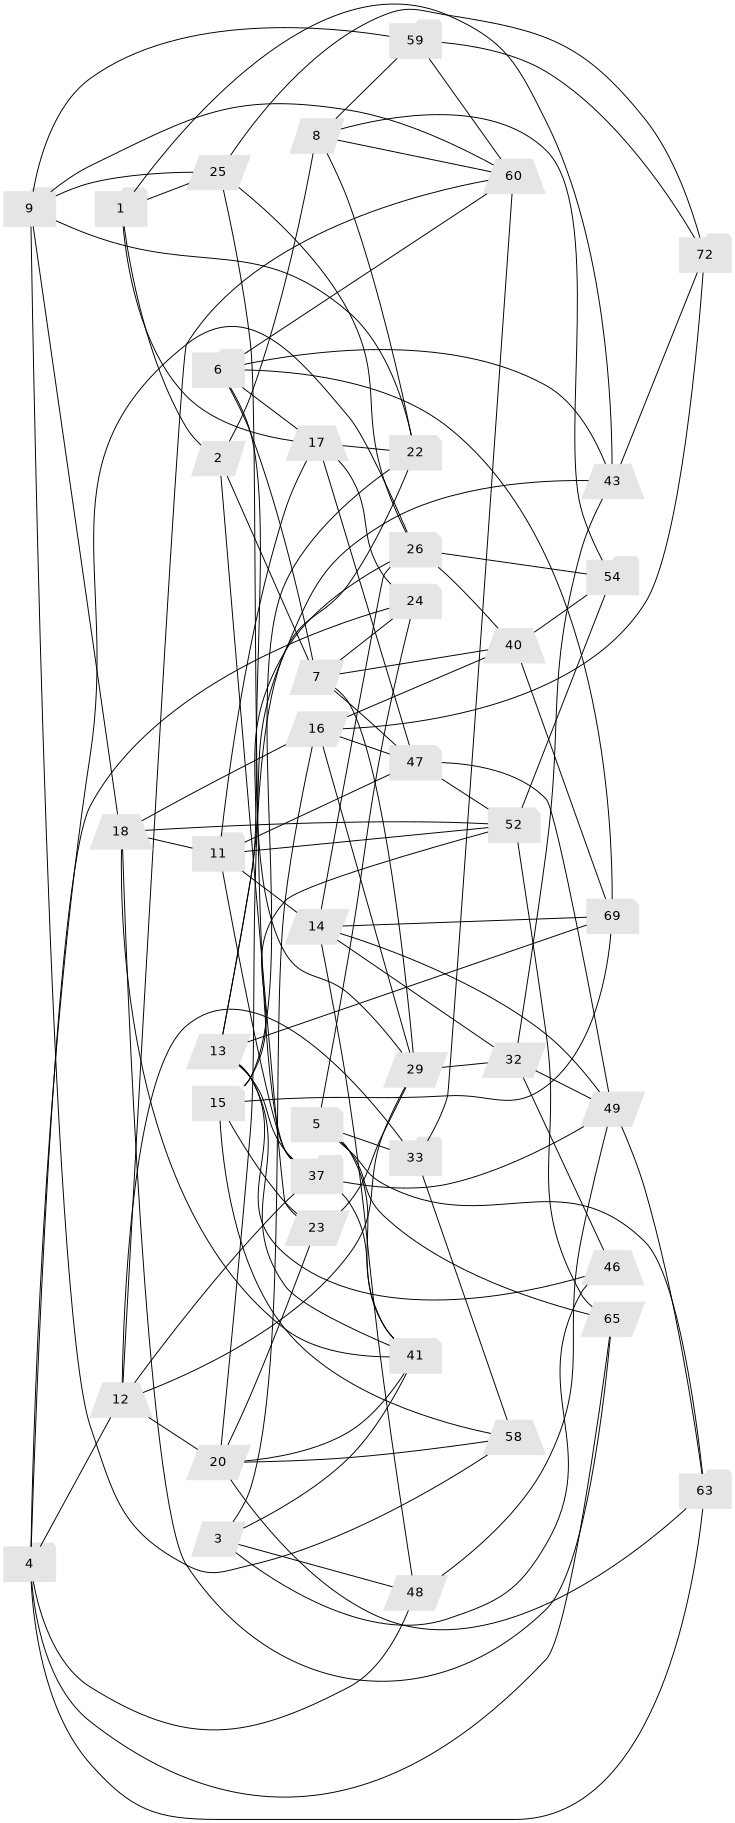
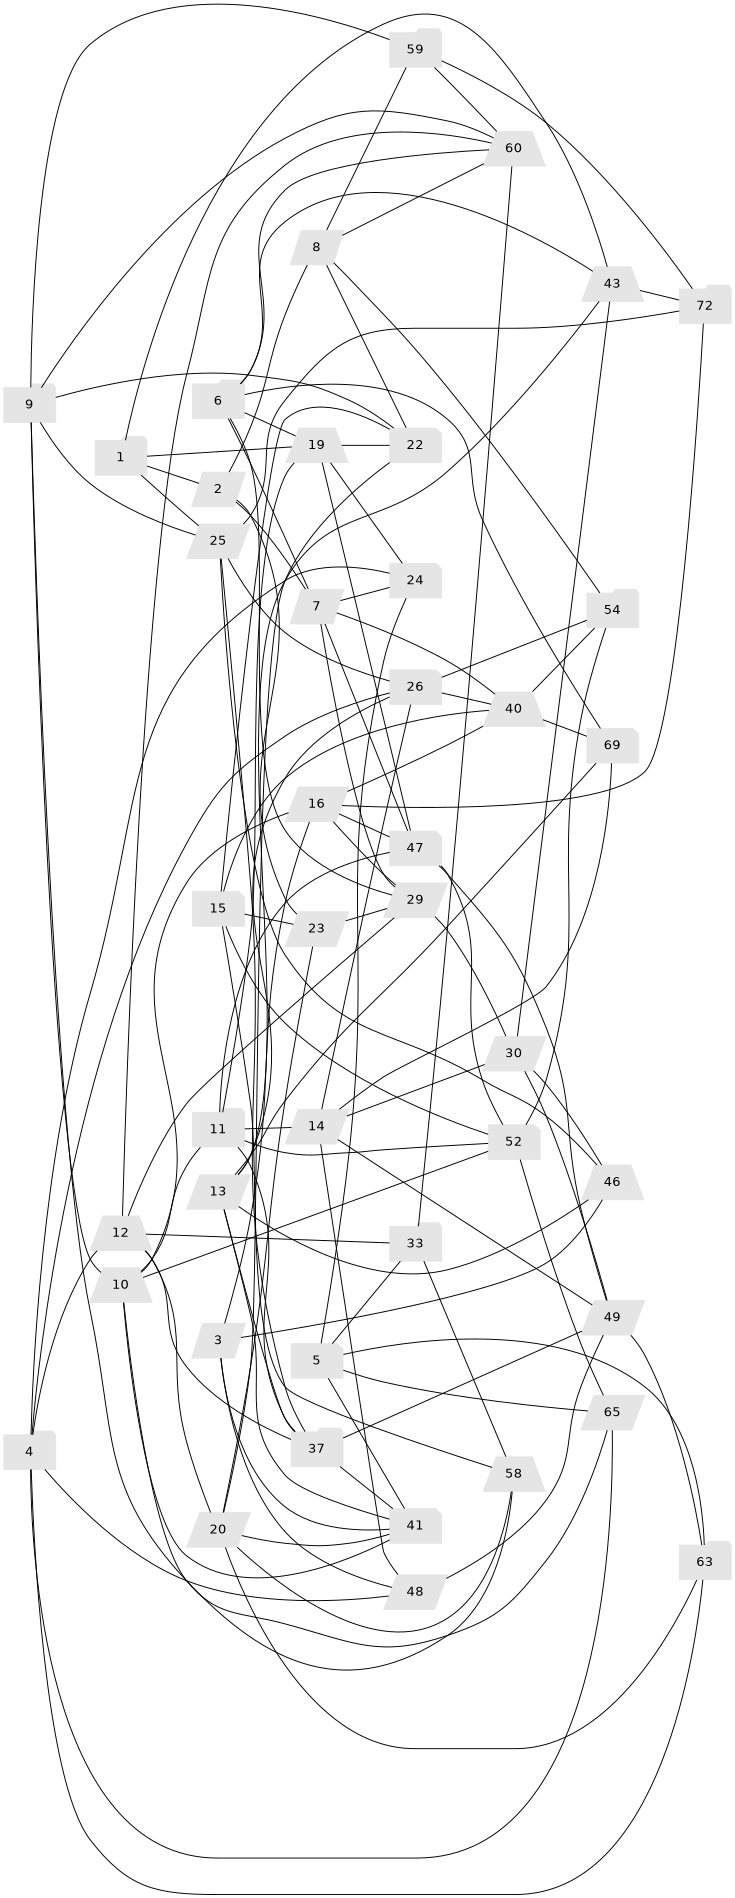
(317, 443) -> (317, 445)
(121, 832) -> (121, 1285)
none -> (290, 962)
(514, 1060) -> (514, 1054)
(482, 1098) -> (322, 754)
